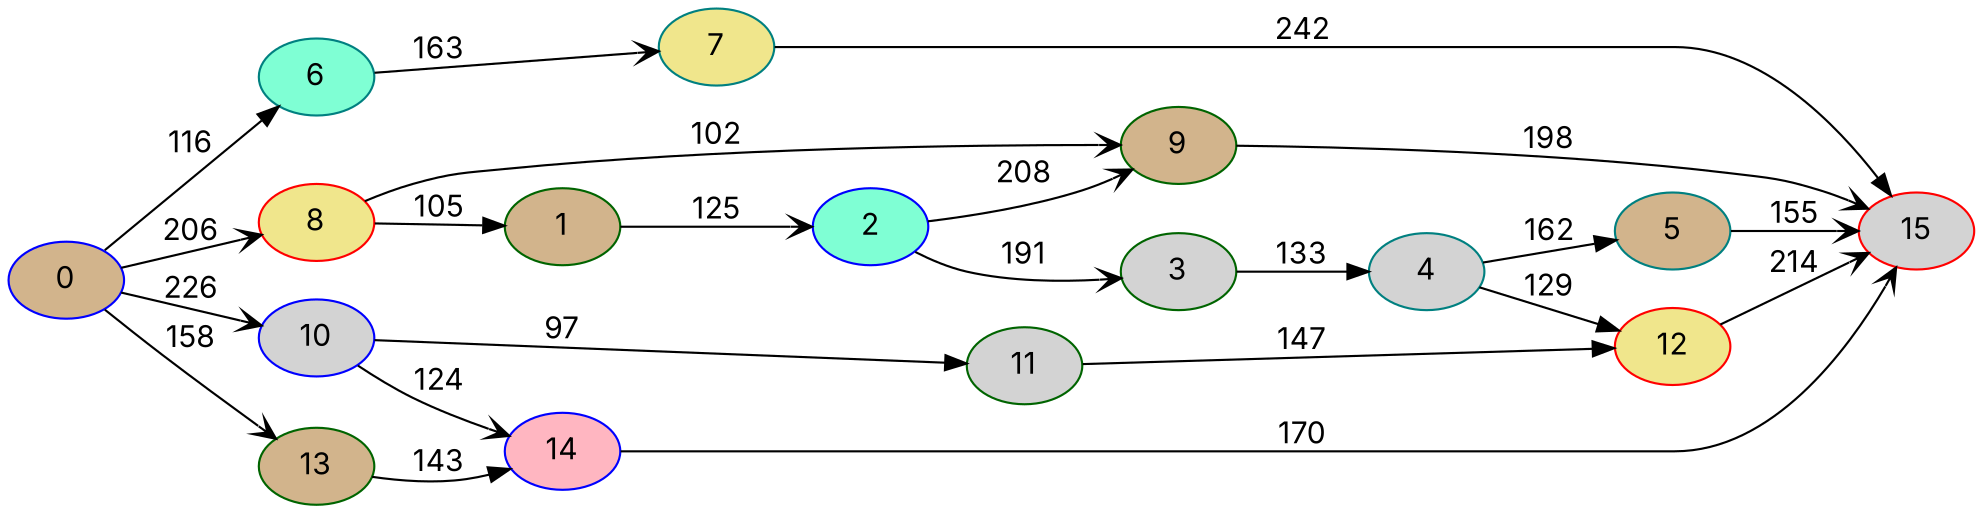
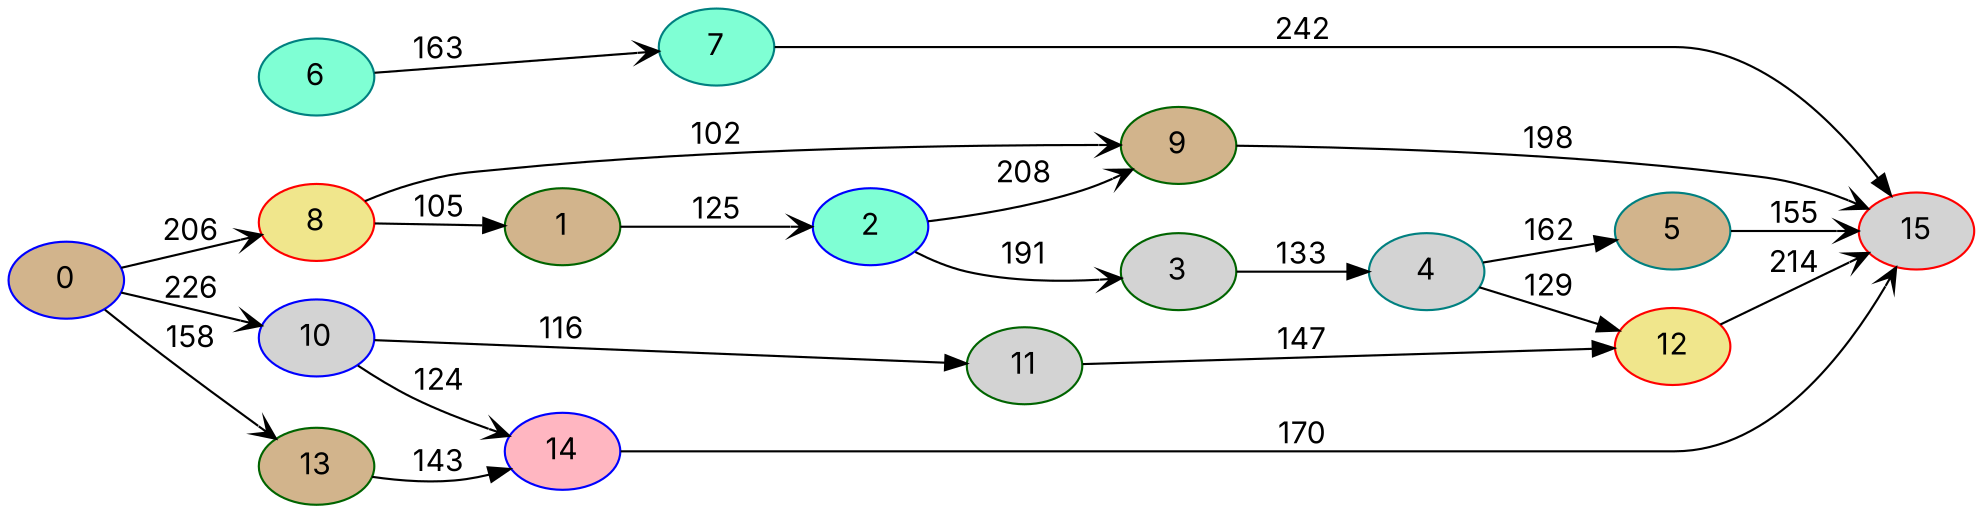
(717, 47) -> (717, 47)
(183, 185) -> none
(563, 330) -> (563, 330)
